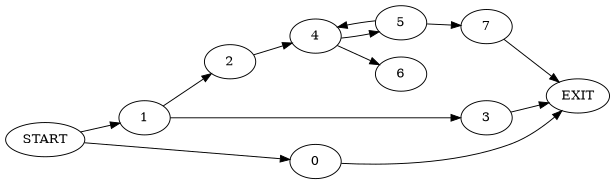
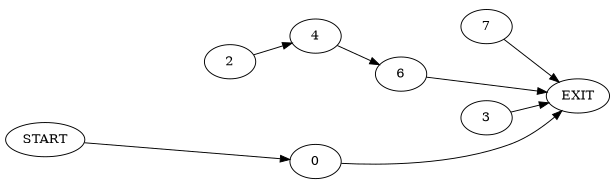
(401, 23) -> none
none -> (482, 84)
(145, 118) -> none
